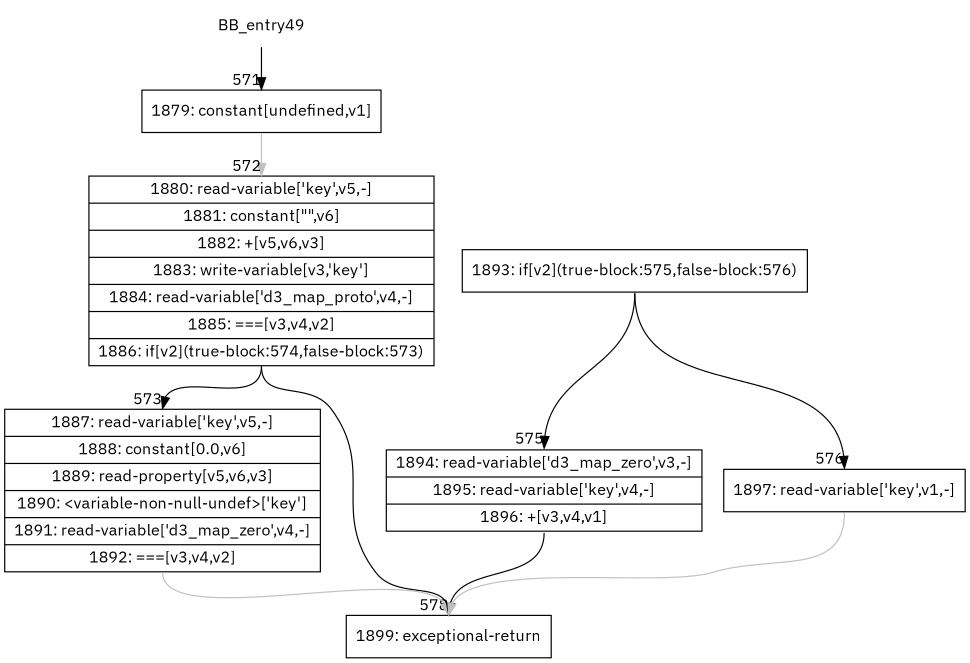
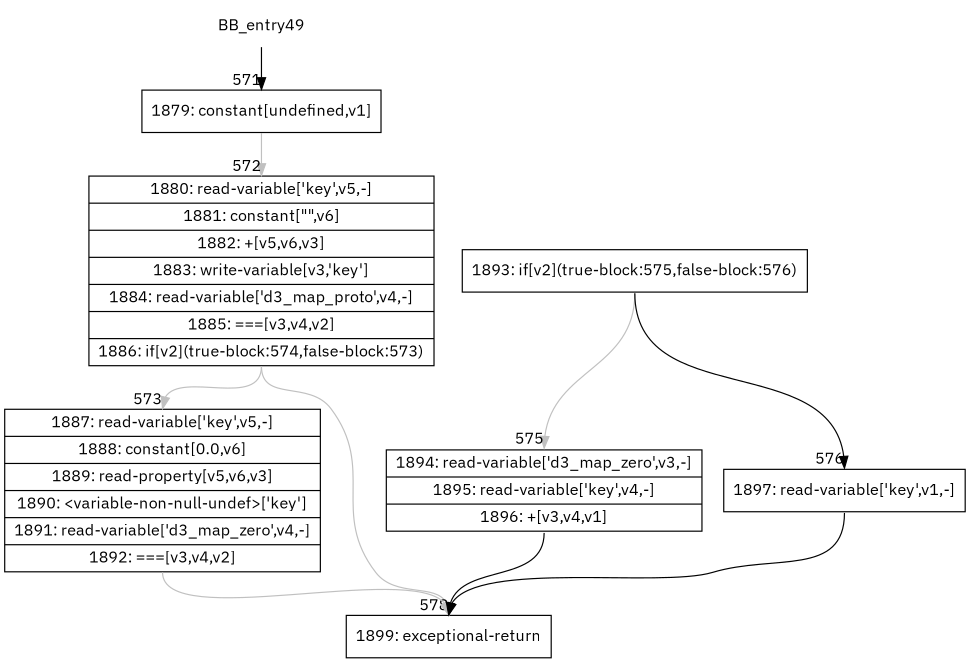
(594, 367) -> (594, 367)
(218, 388) -> (218, 388)
(353, 486) -> (353, 486)
(660, 578) -> (660, 578)
